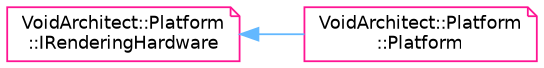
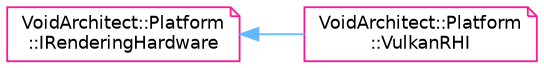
(421, 34) -> (421, 34)
